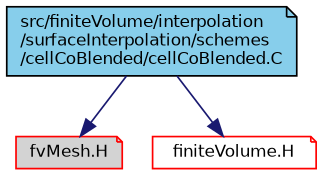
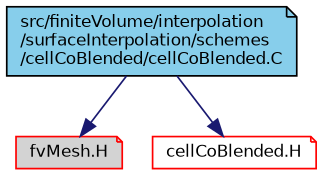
(234, 153) -> (234, 153)
